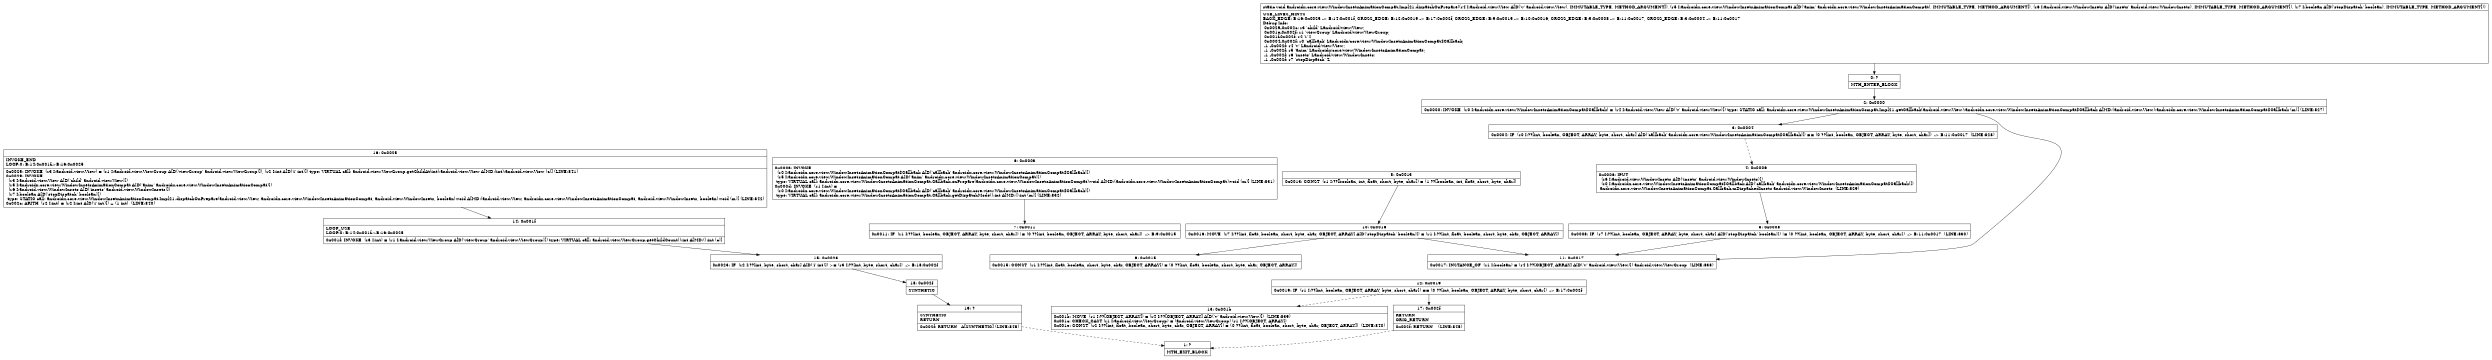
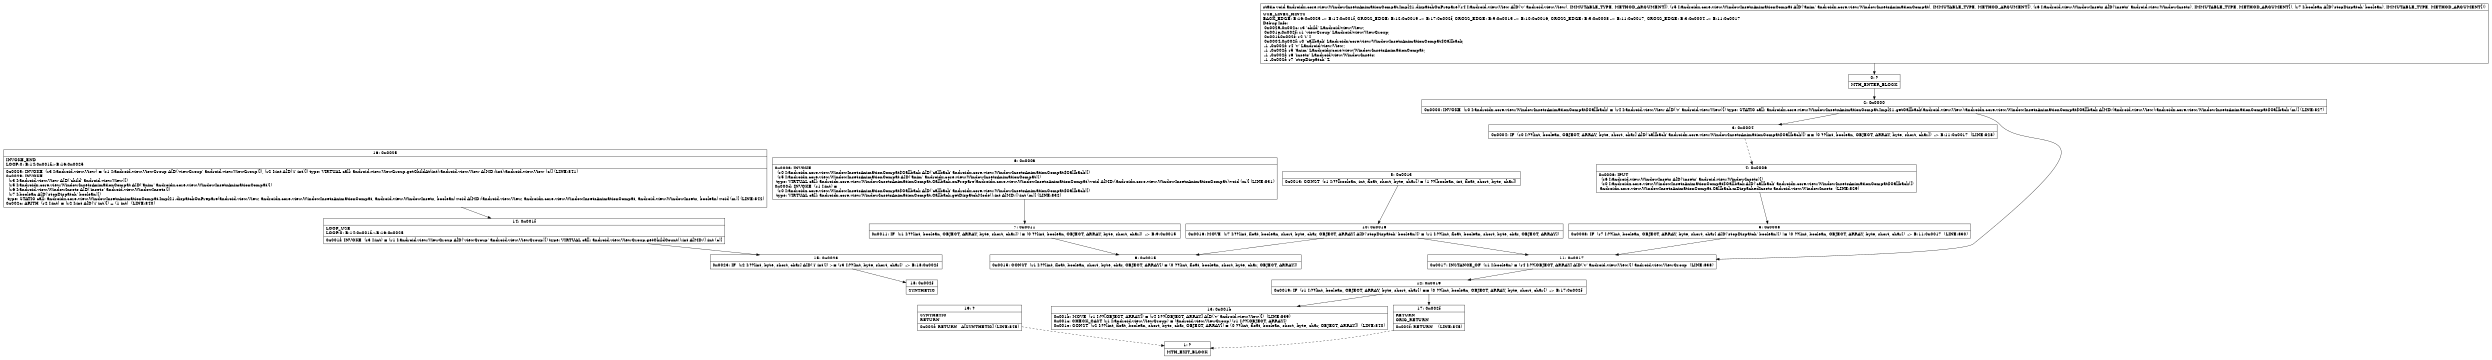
none -> (1084, 246)
none -> (1502, 274)
(940, 299) -> none
(1341, 300) -> (1341, 300)
